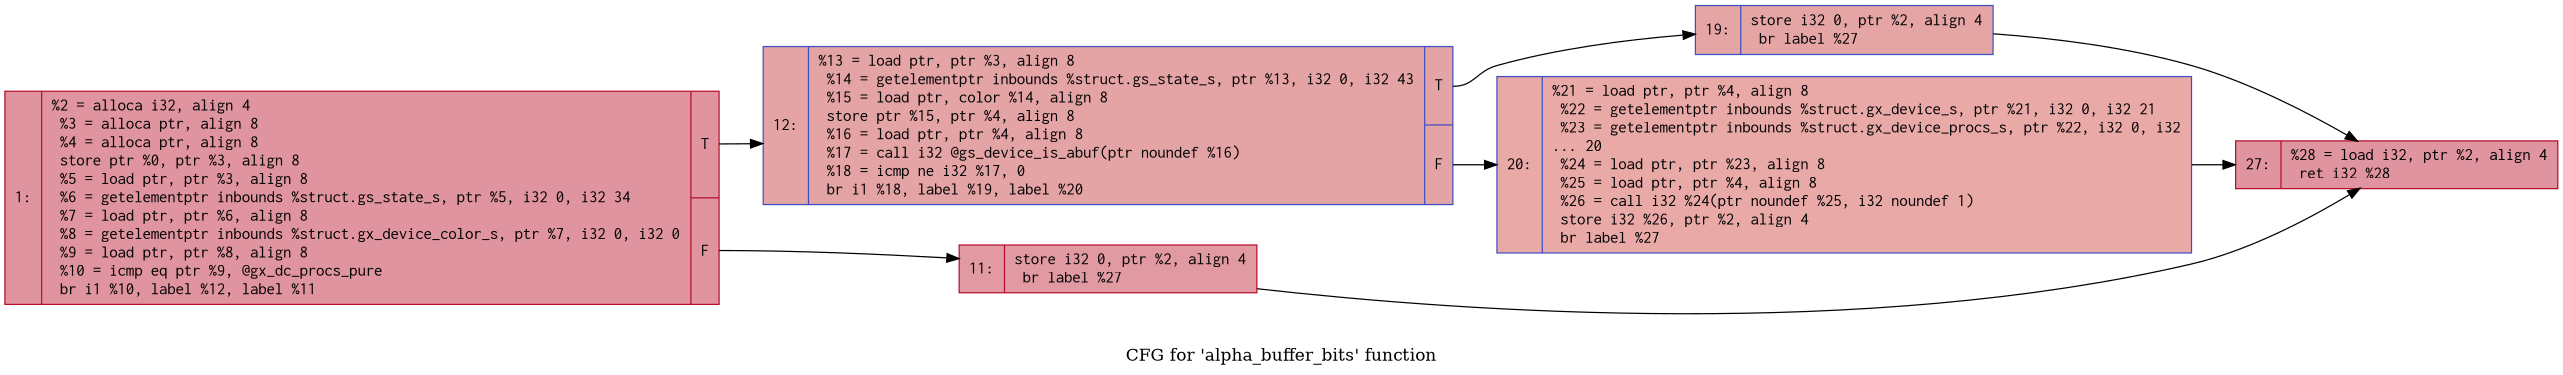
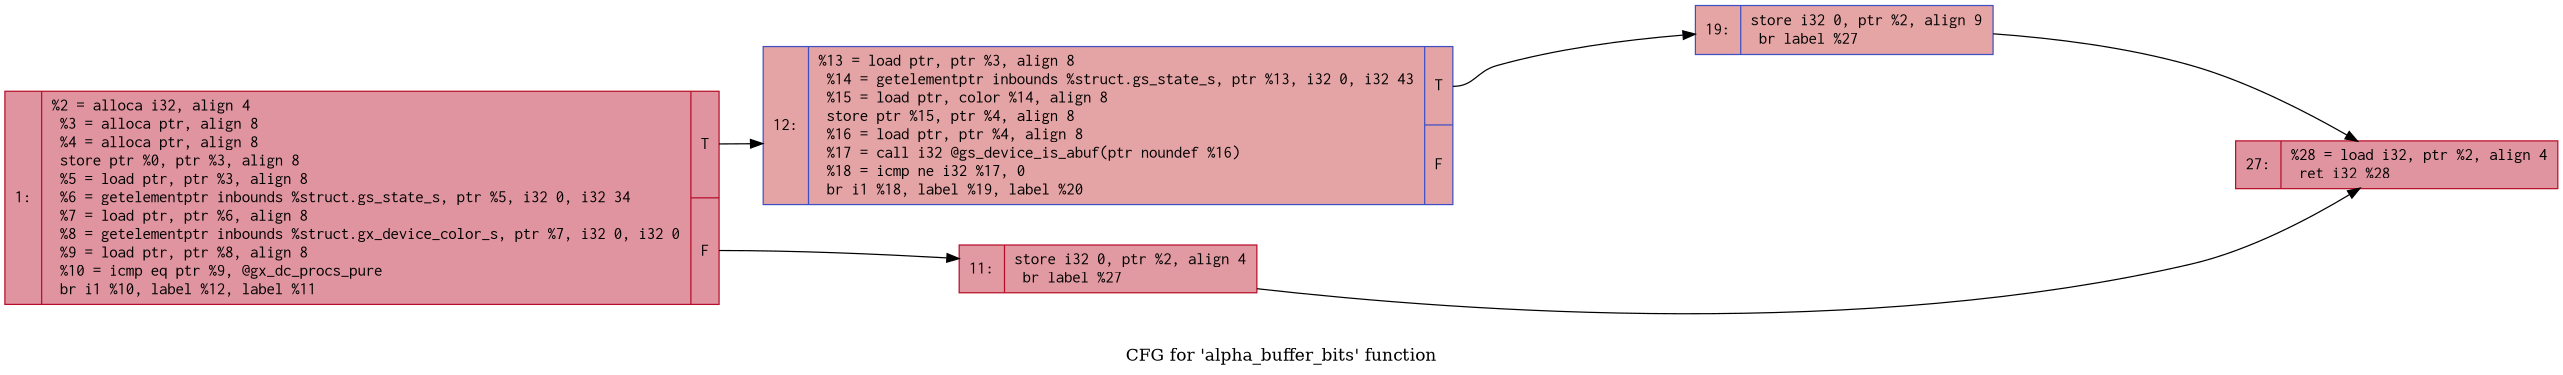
(1867, 20) -> (1867, 20)
(1844, 165) -> none
